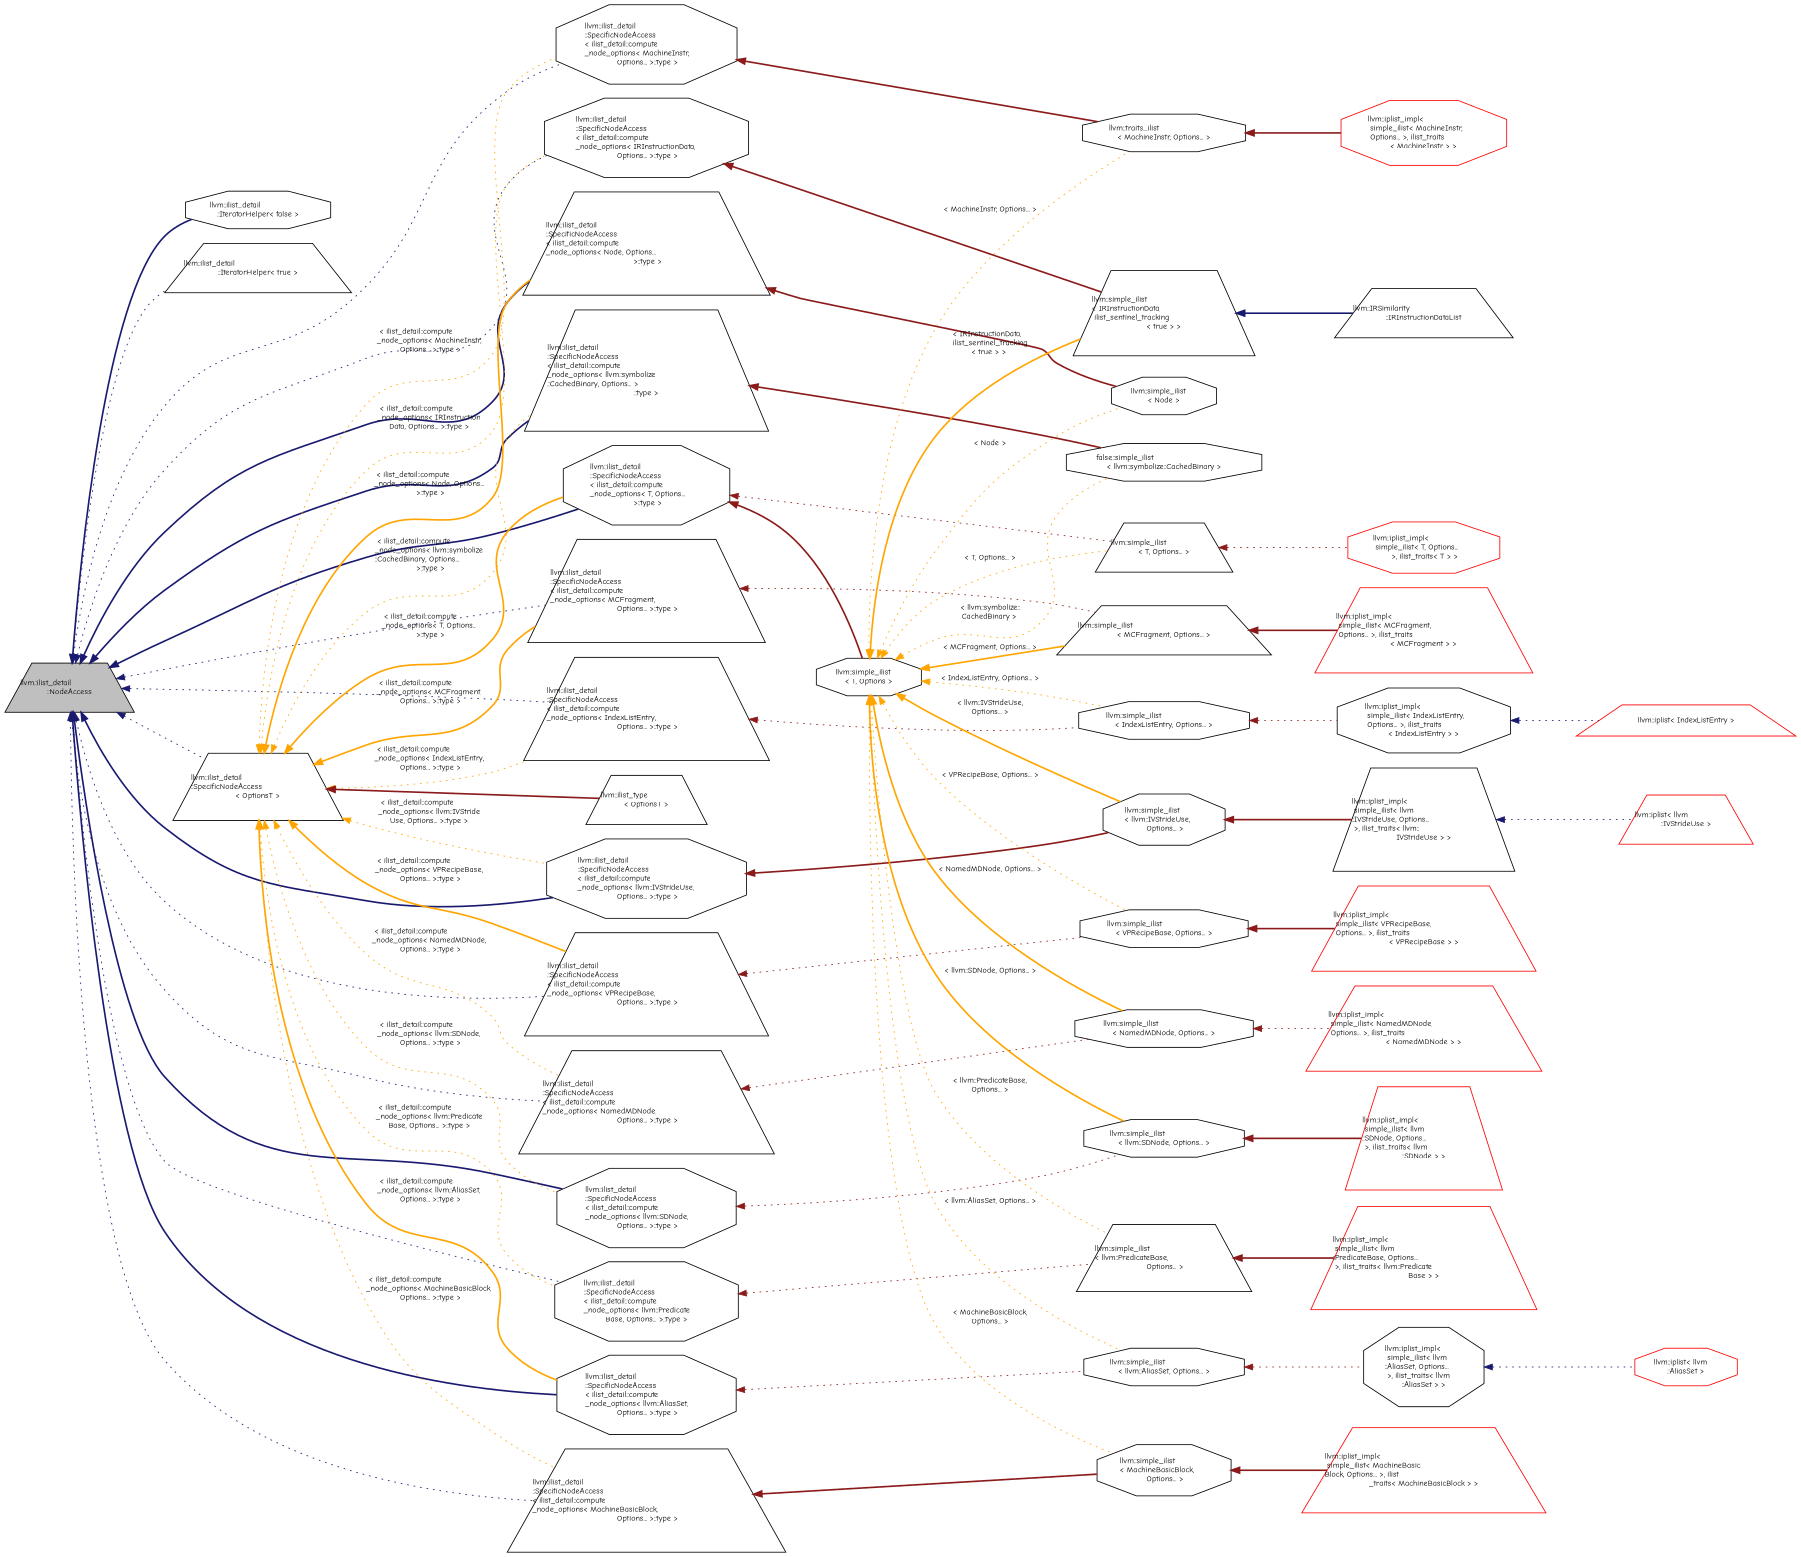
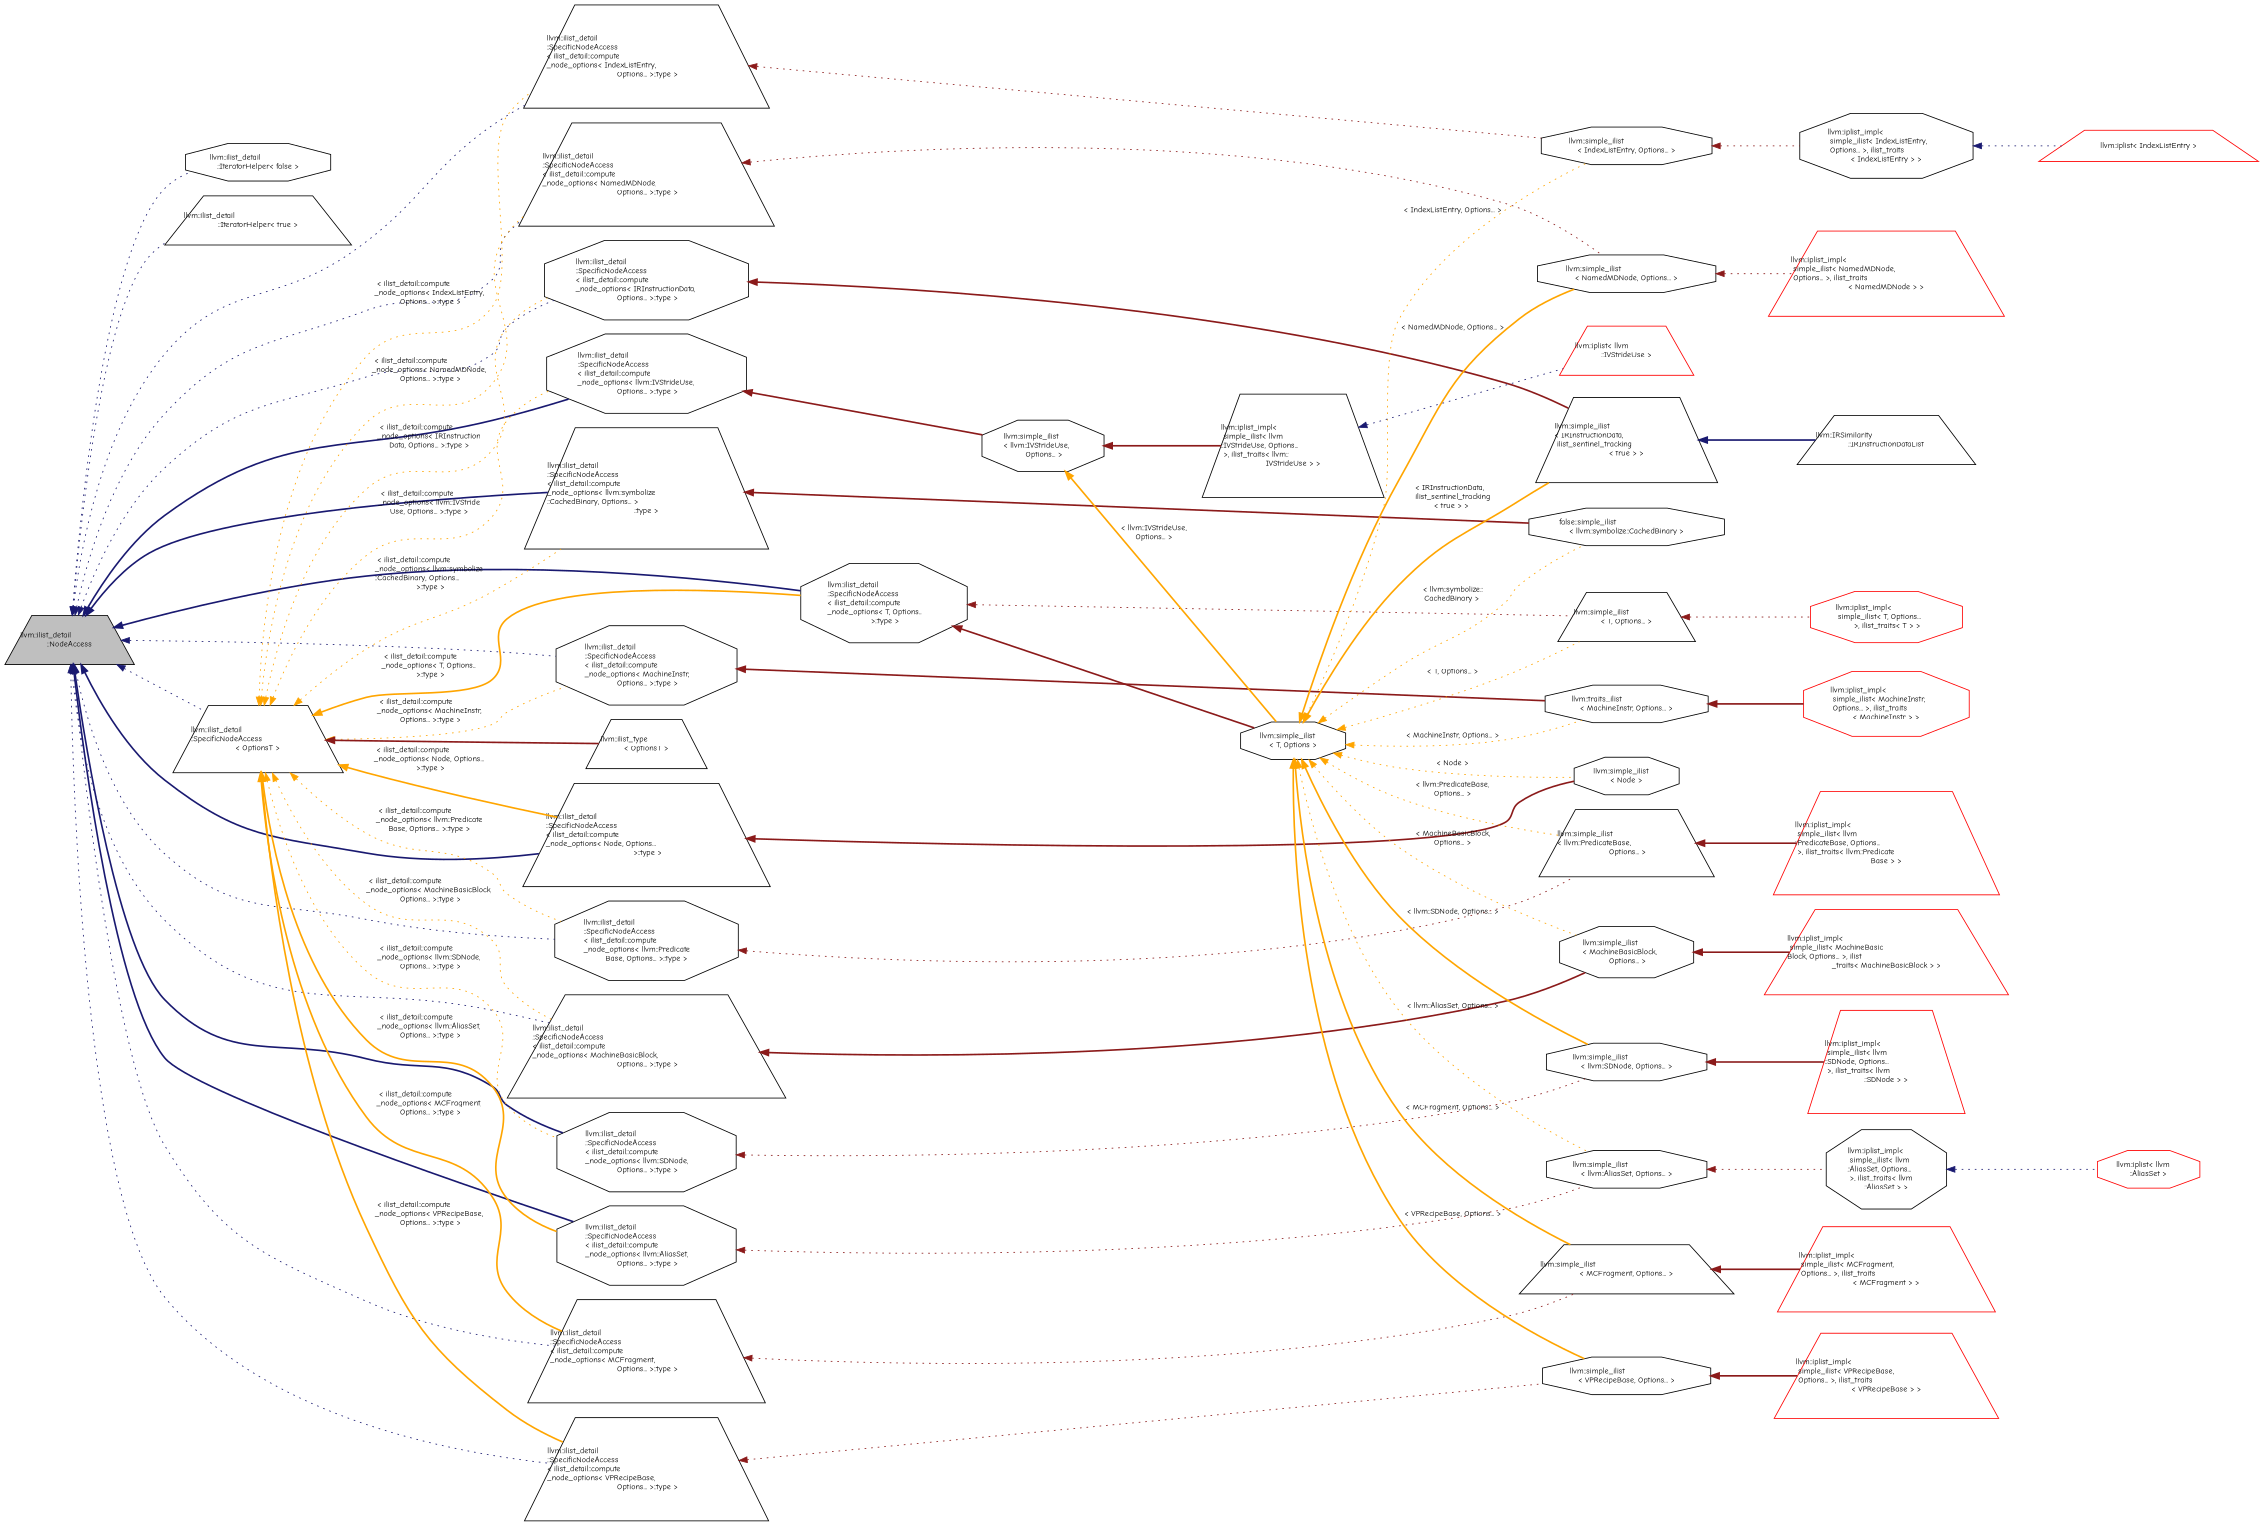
(108, 390) -> (108, 342)
(1011, 753) -> (1174, 600)
(989, 825) -> (1347, 1114)
